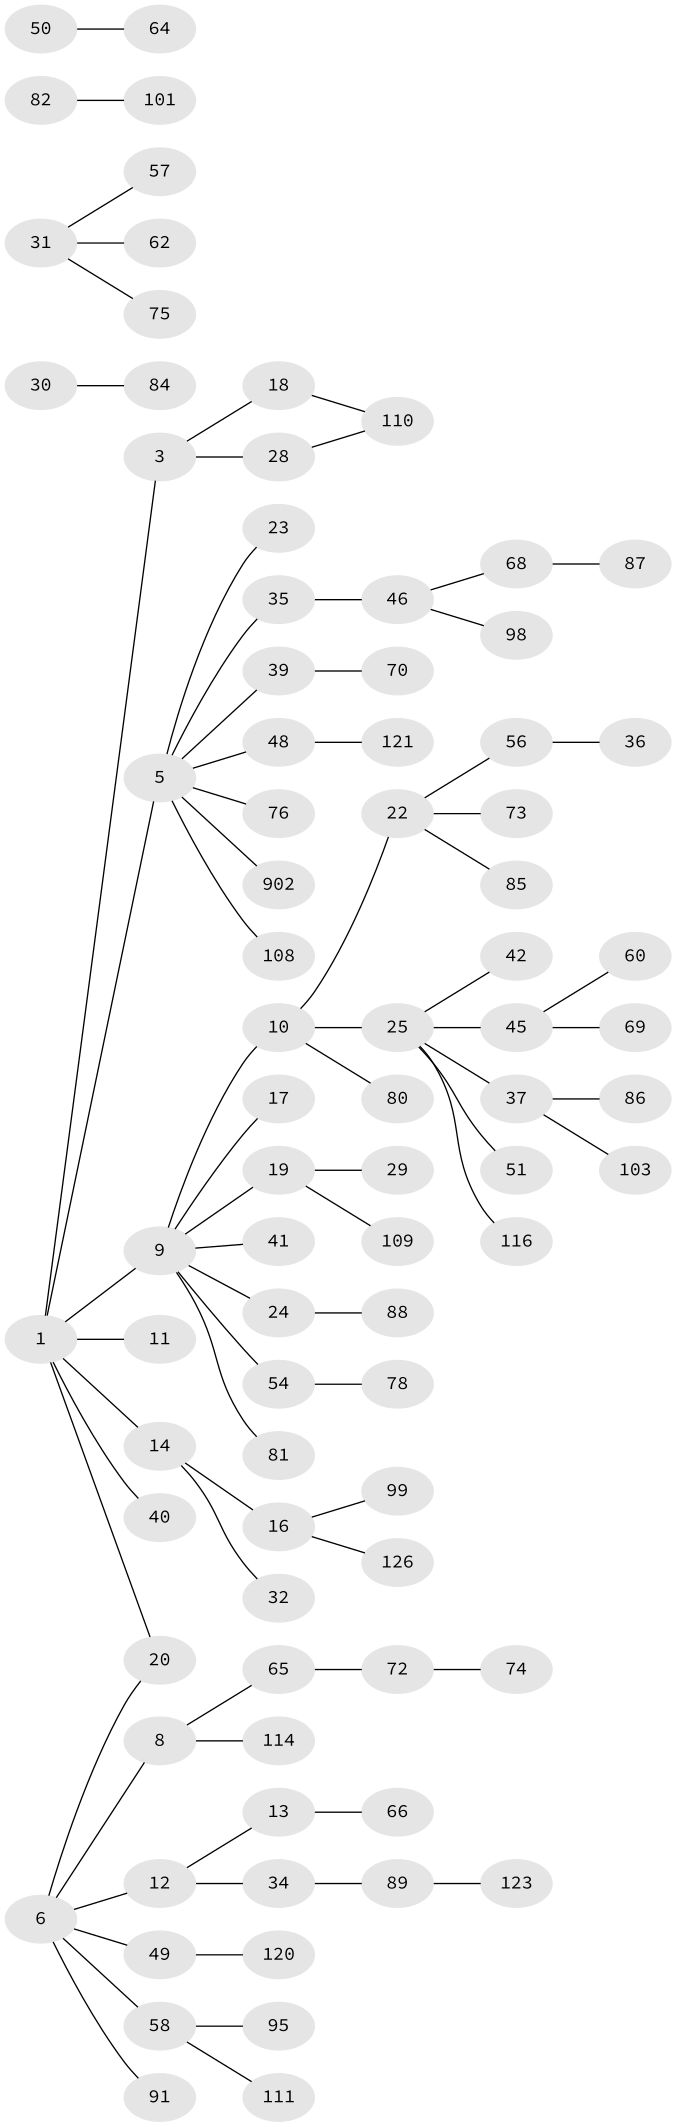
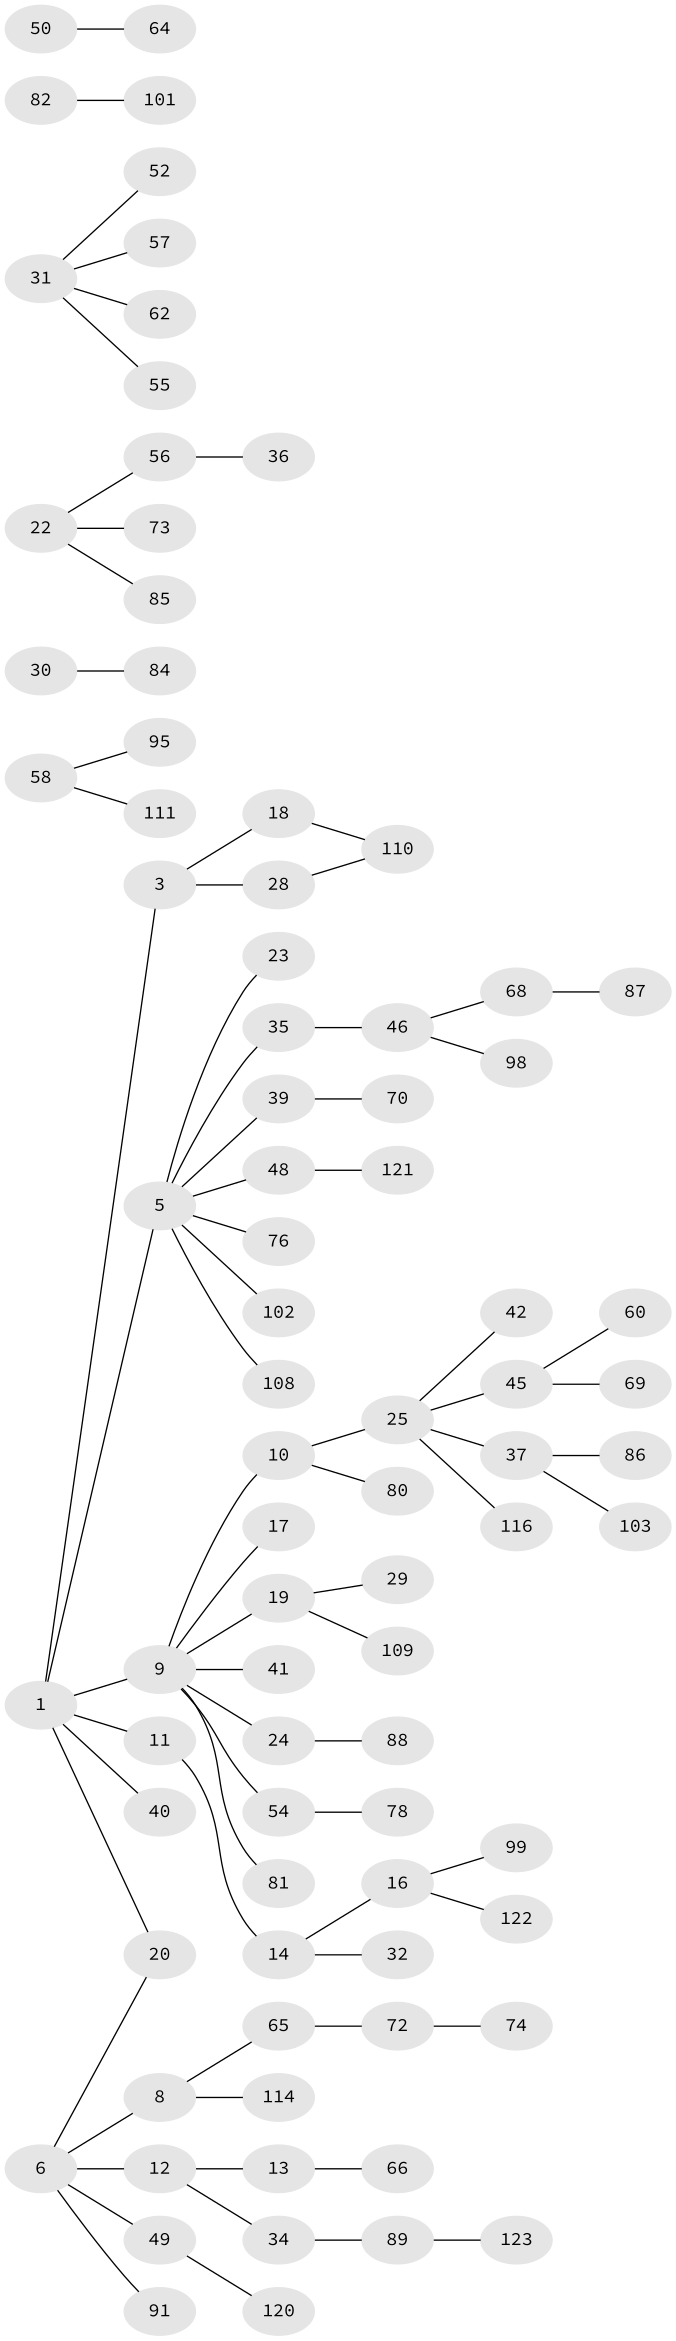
none -> (160, 172)
(160, 314) -> (160, 386)
(279, 885) -> (279, 1313)
(351, 926) -> none
(516, 1170) -> none
(100, 1393) -> (219, 1848)
(398, 1563) -> (516, 1919)
(100, 1973) -> none
